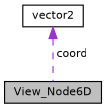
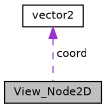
(53, 92) -> (53, 92)
